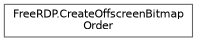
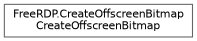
(98, 21) -> (98, 21)
